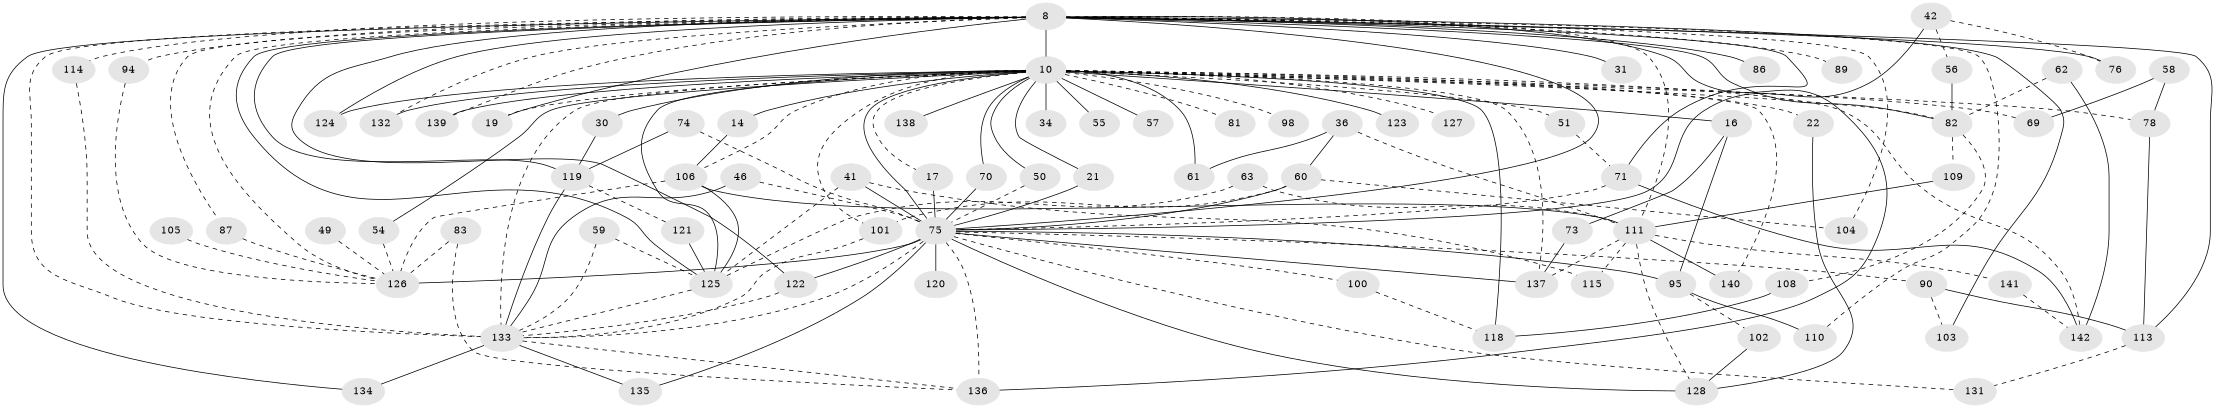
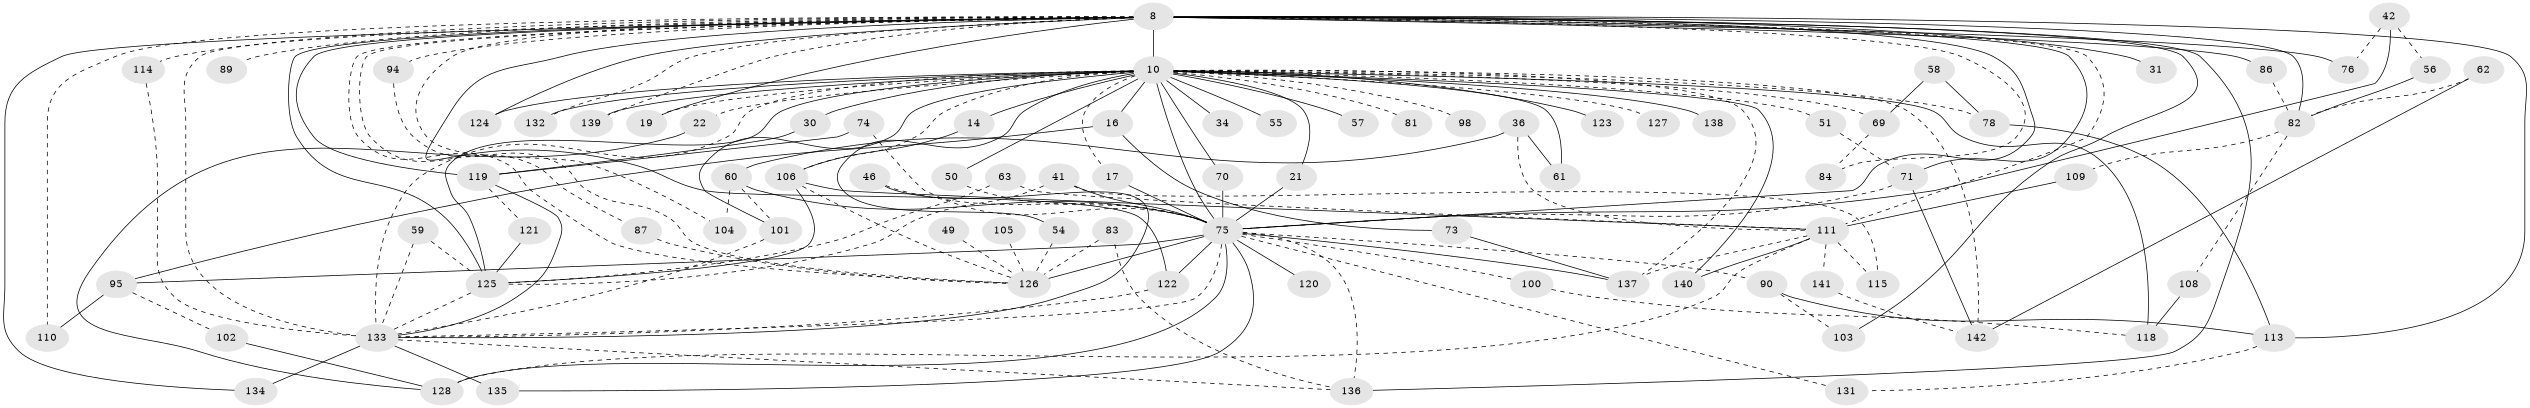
(1500, 84) -> (1756, 109)
(1501, 85) -> (2281, 97)
(863, 109) -> (899, 130)
none -> (1826, 177)
